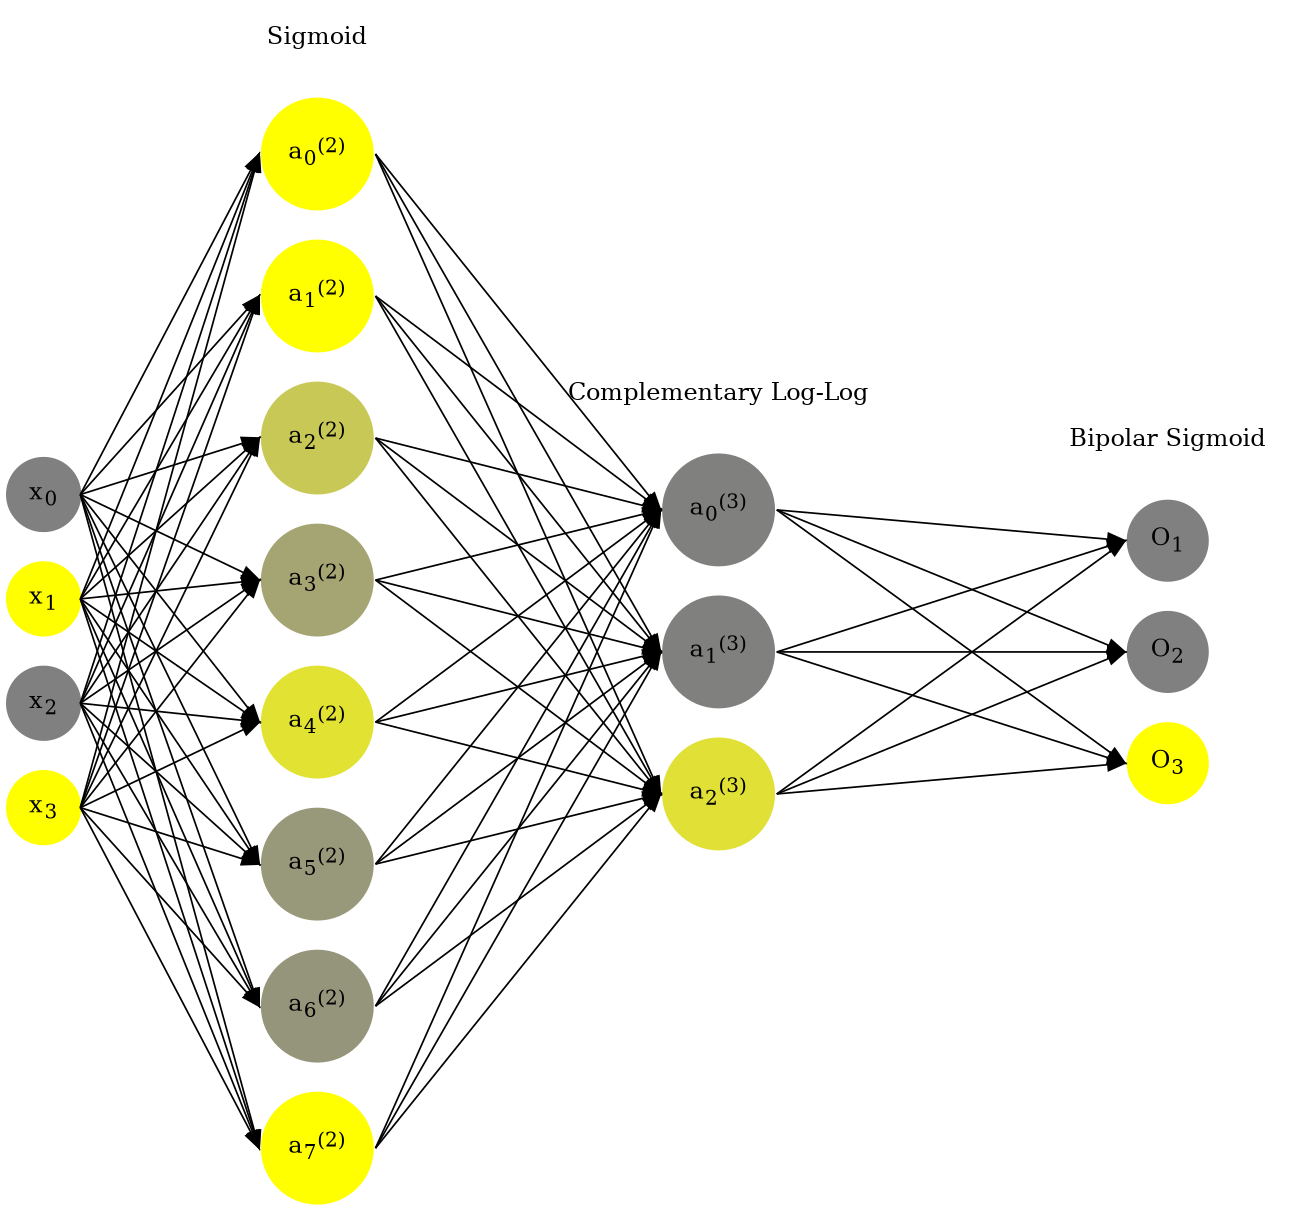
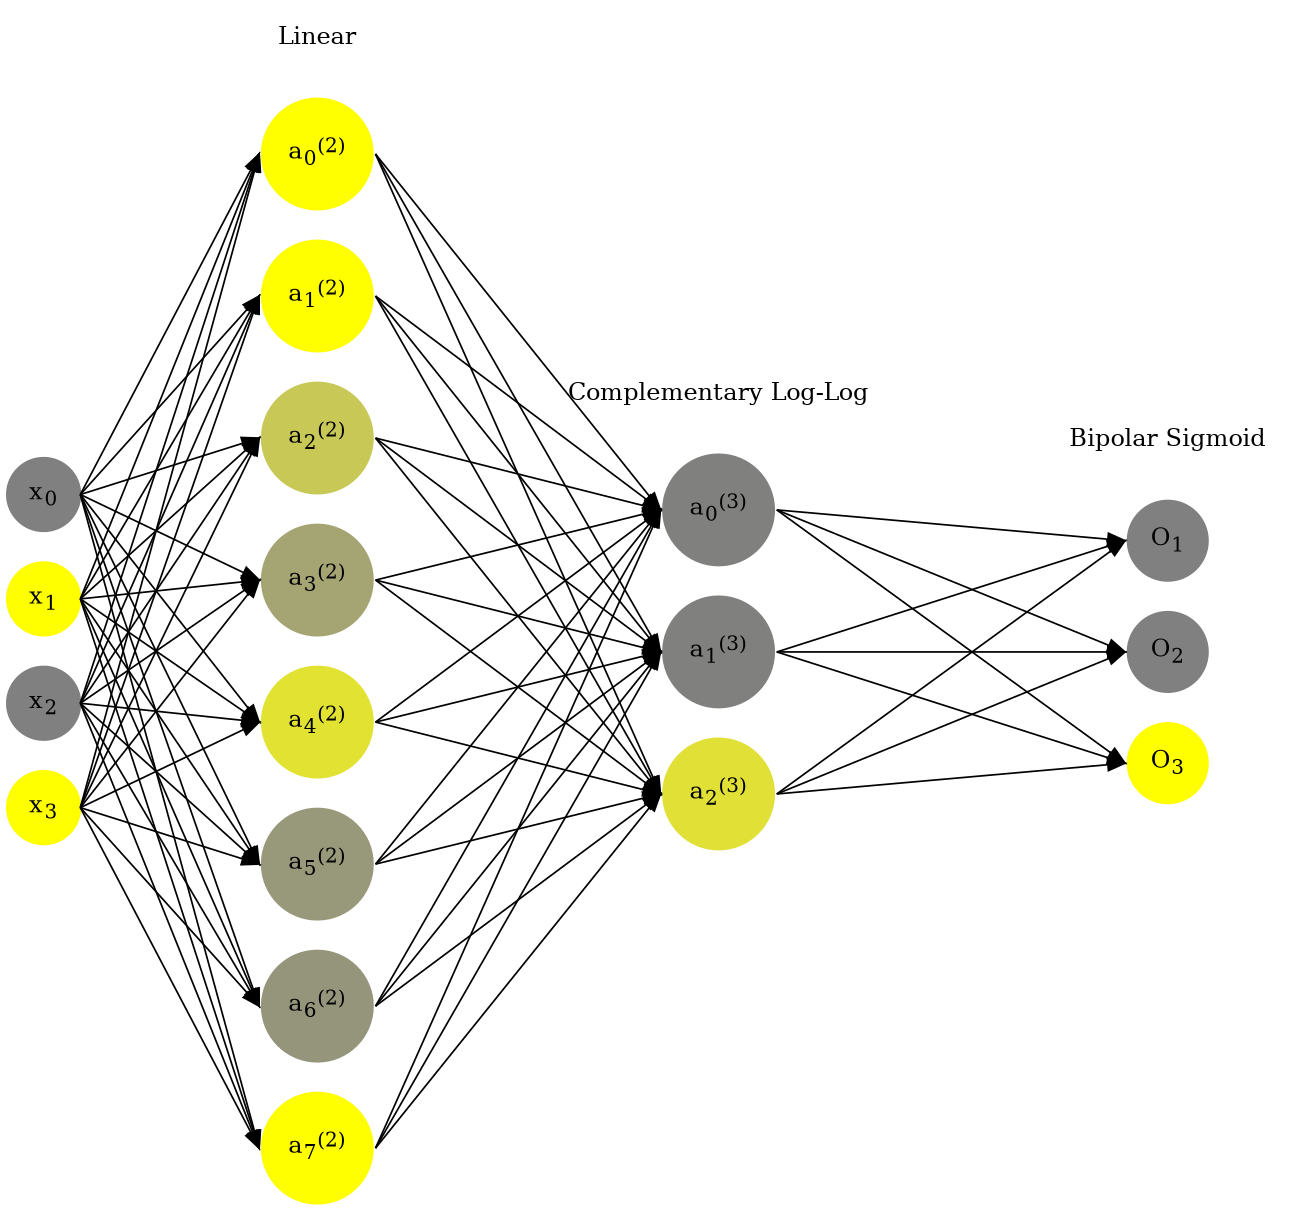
(317, 38) -> (317, 38)
